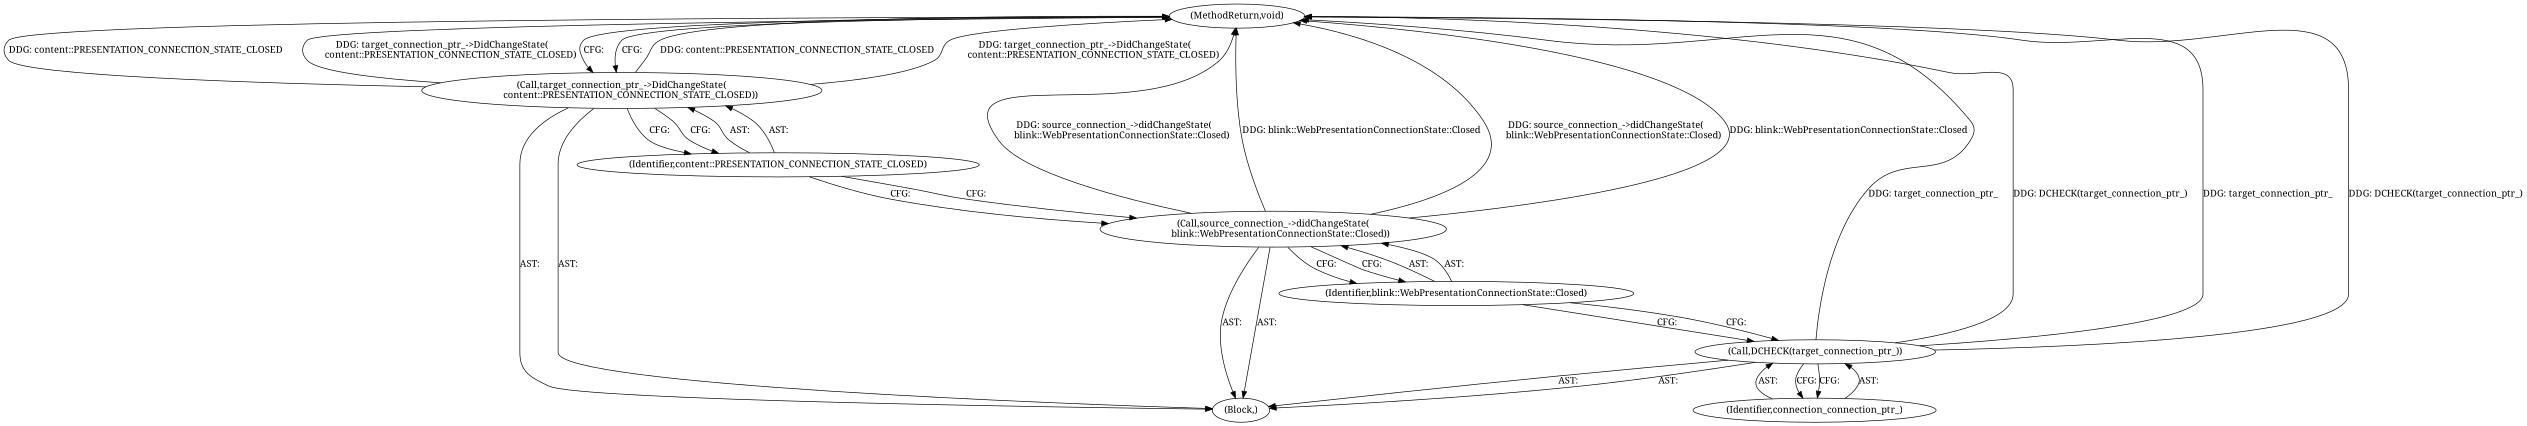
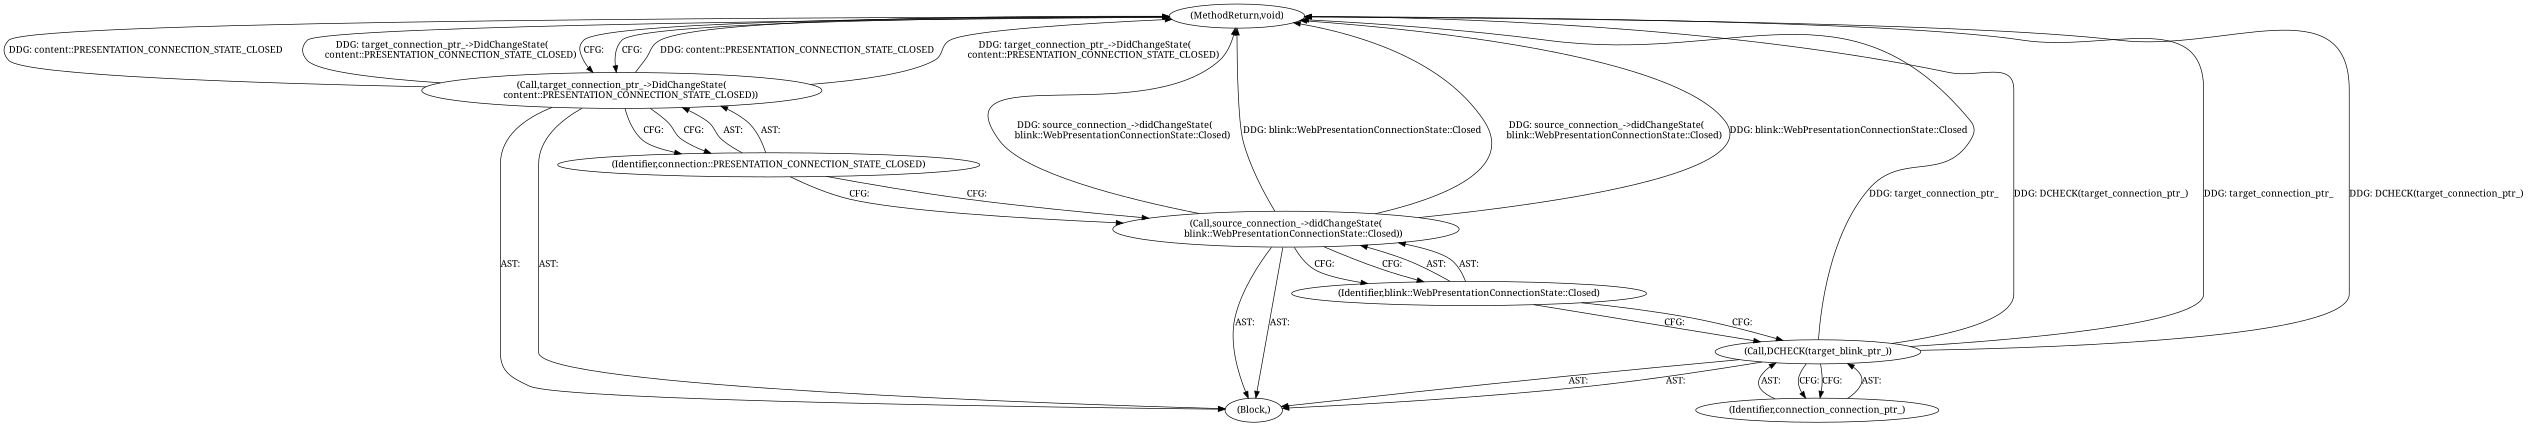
(778, 165) -> (769, 165)
(1815, 352) -> (1818, 352)
